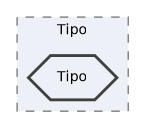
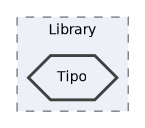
(73, 31) -> (73, 31)
